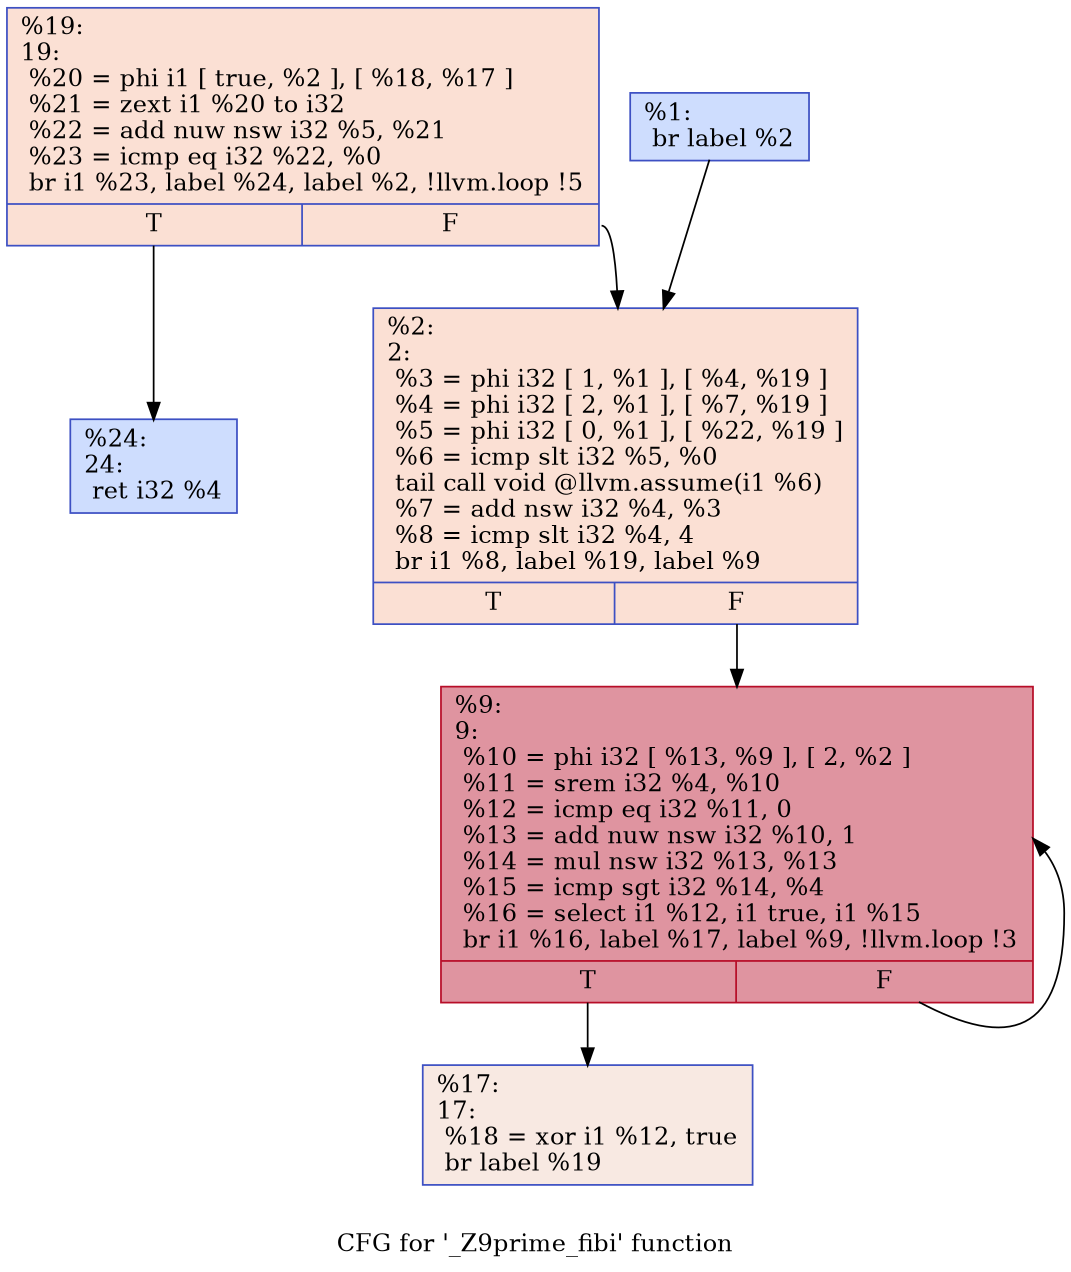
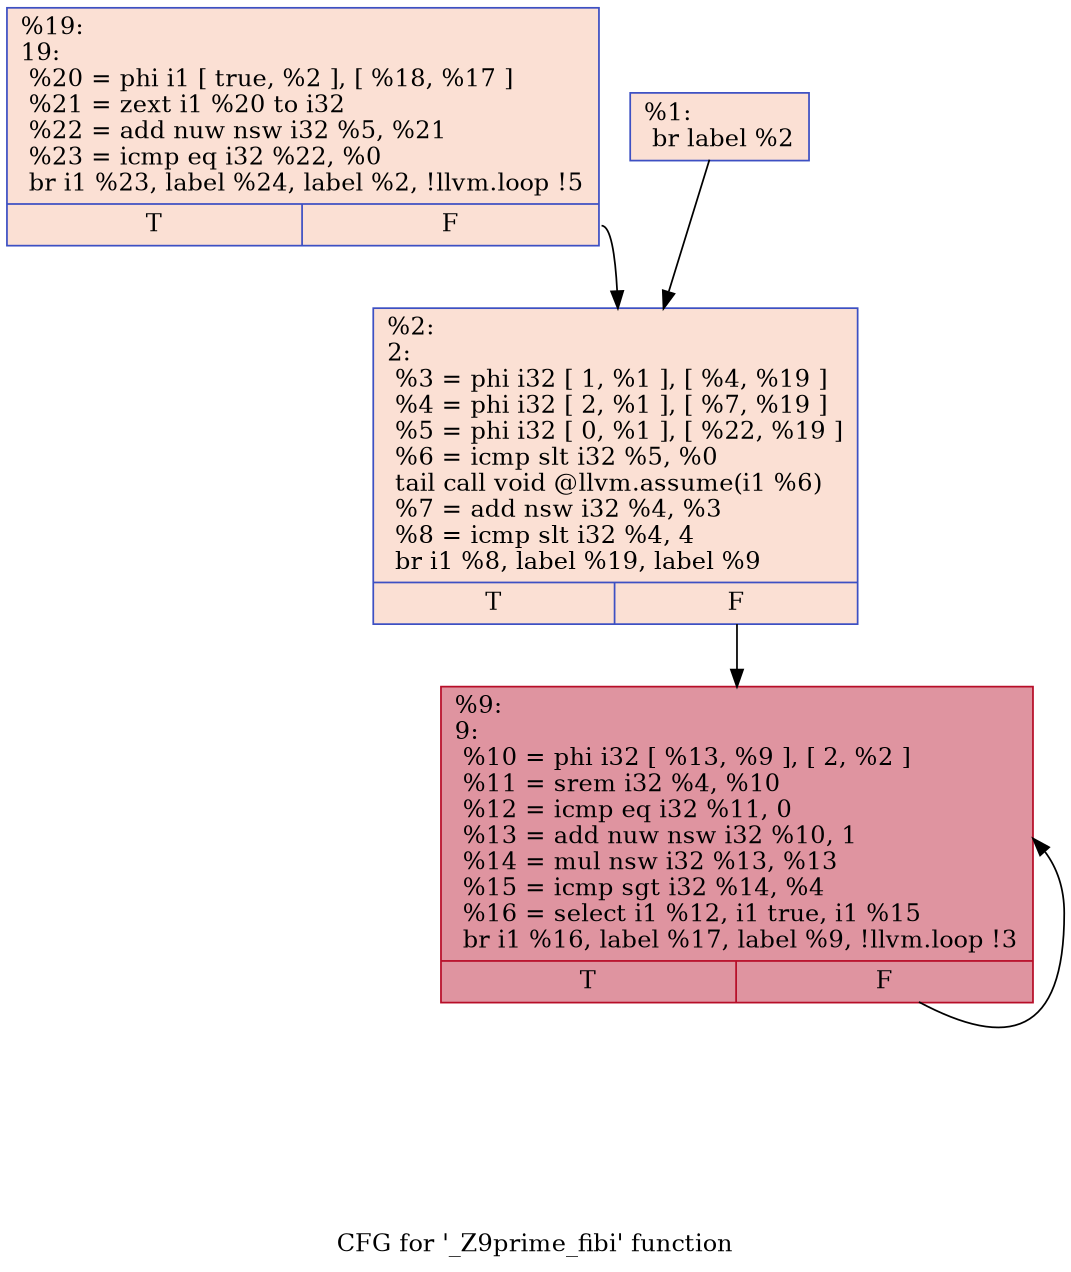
(720, 127) -> (720, 127)
(154, 466) -> none
(588, 1125) -> none
